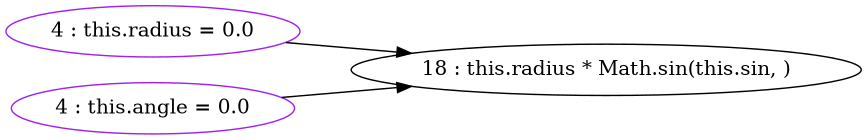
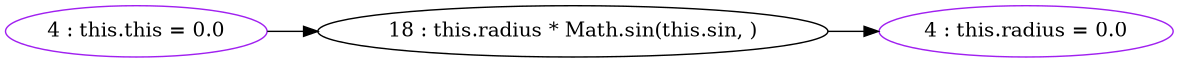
(341, 47) -> (846, 31)
(153, 108) -> (136, 31)
